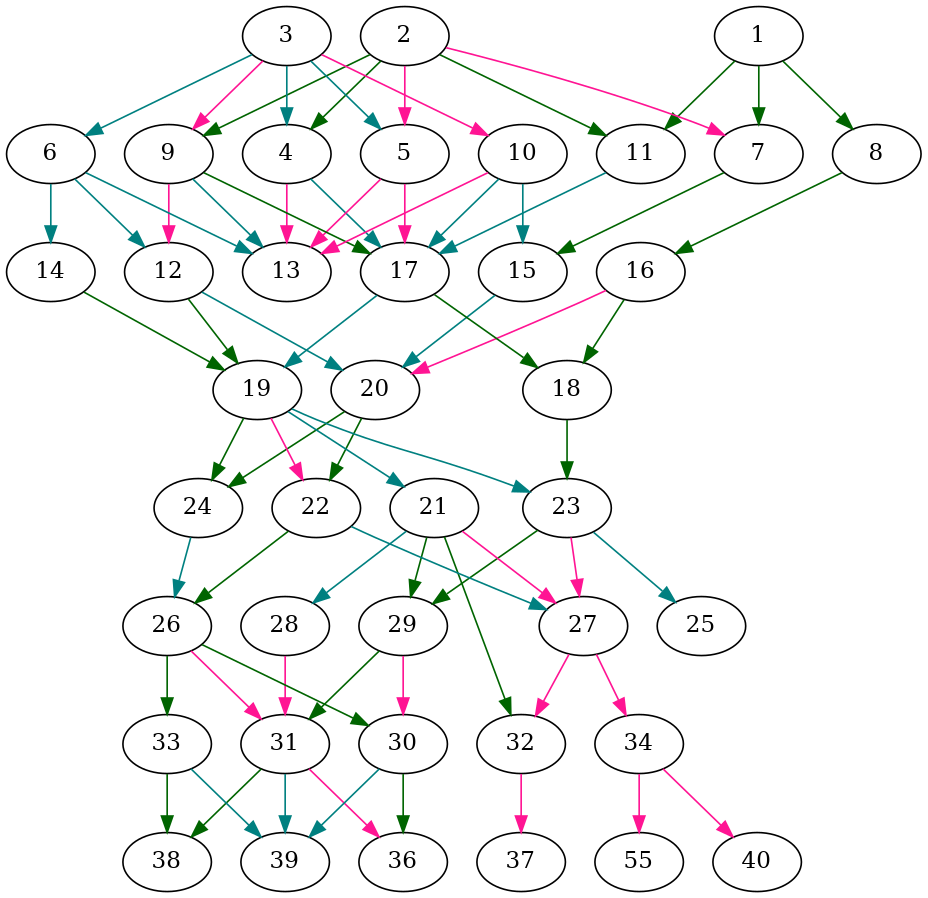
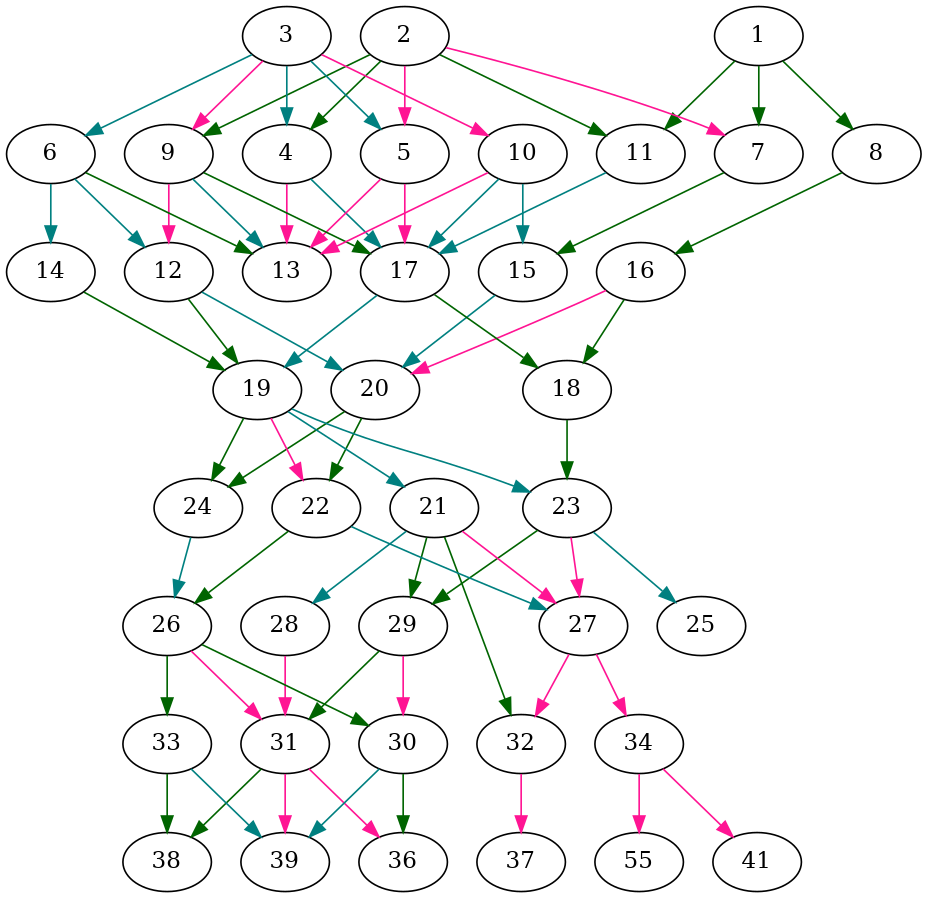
(157, 208) -> (157, 208)
(285, 795) -> (285, 795)
(757, 862) -> (757, 862)
